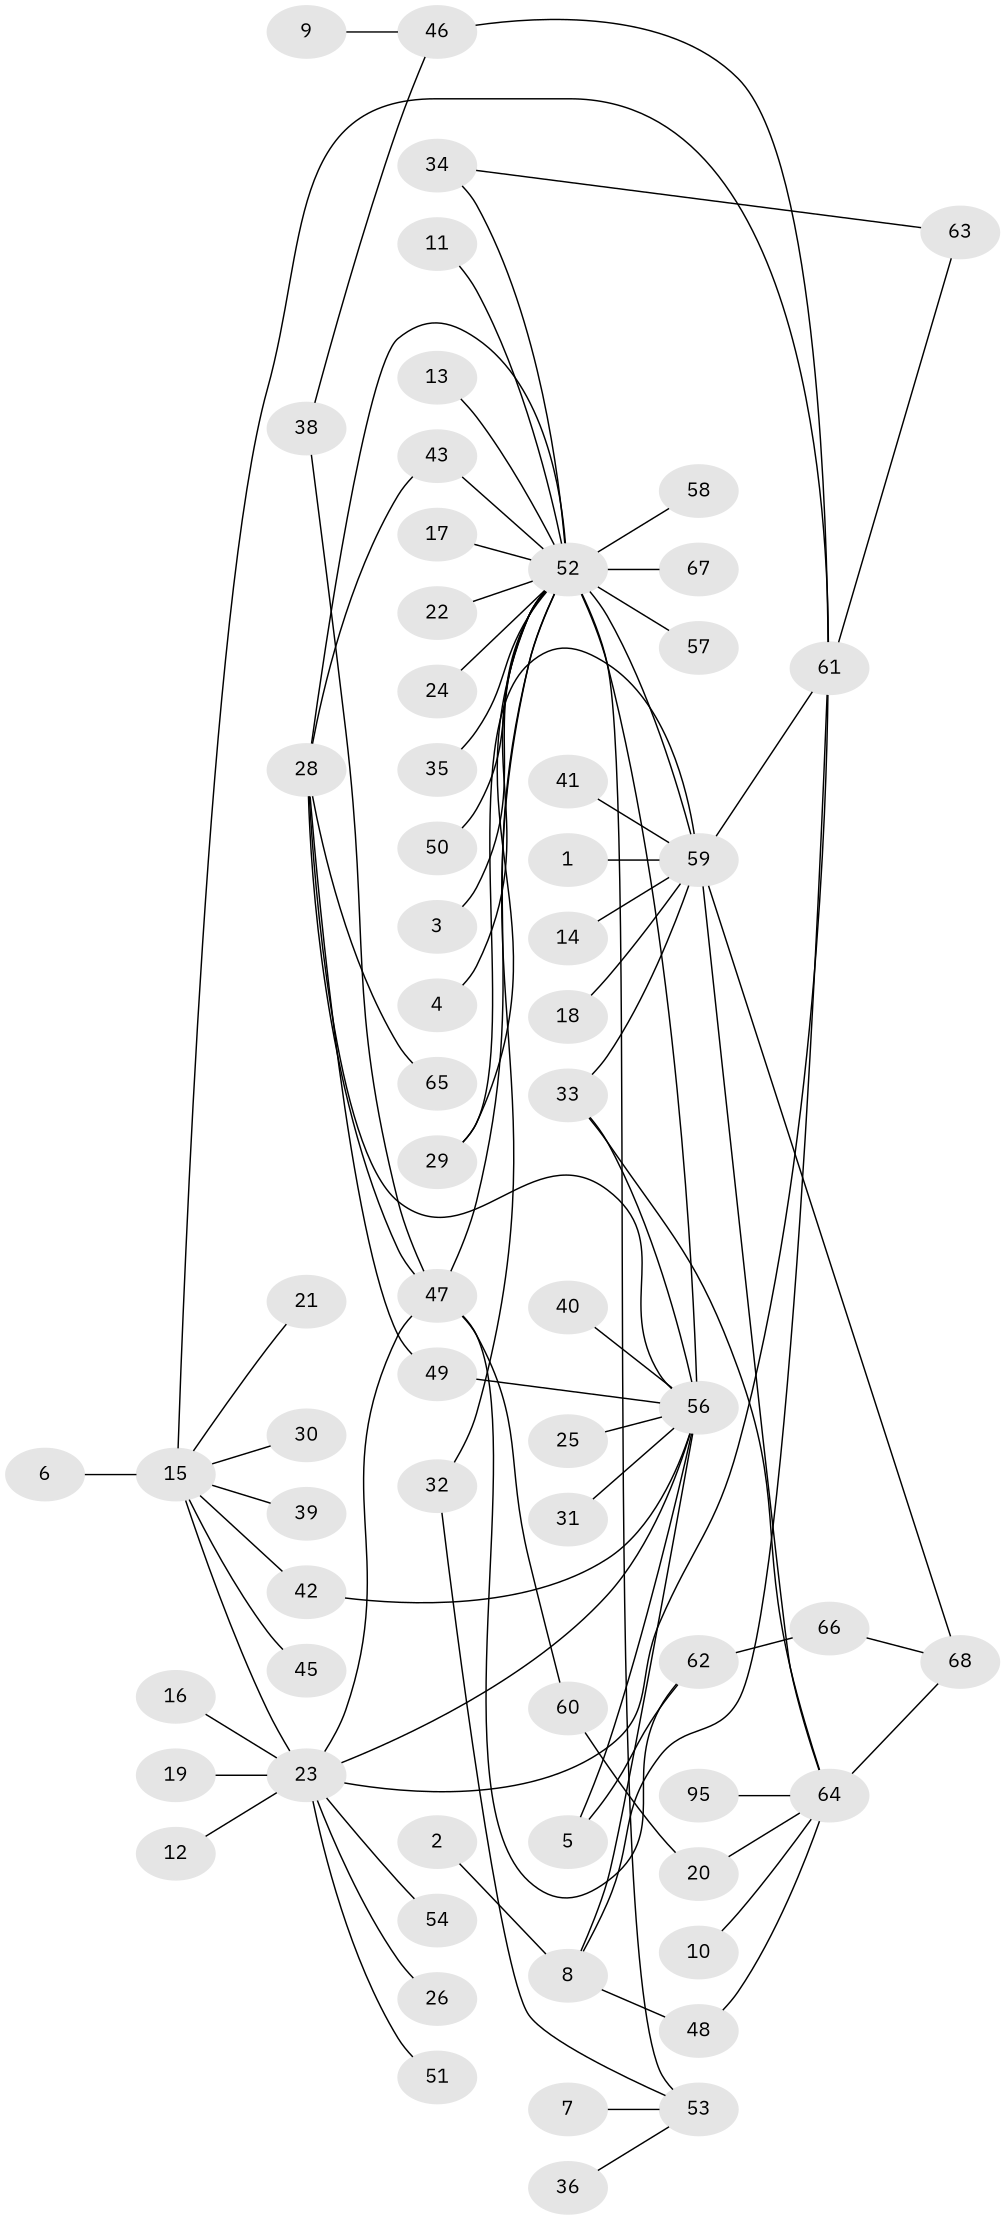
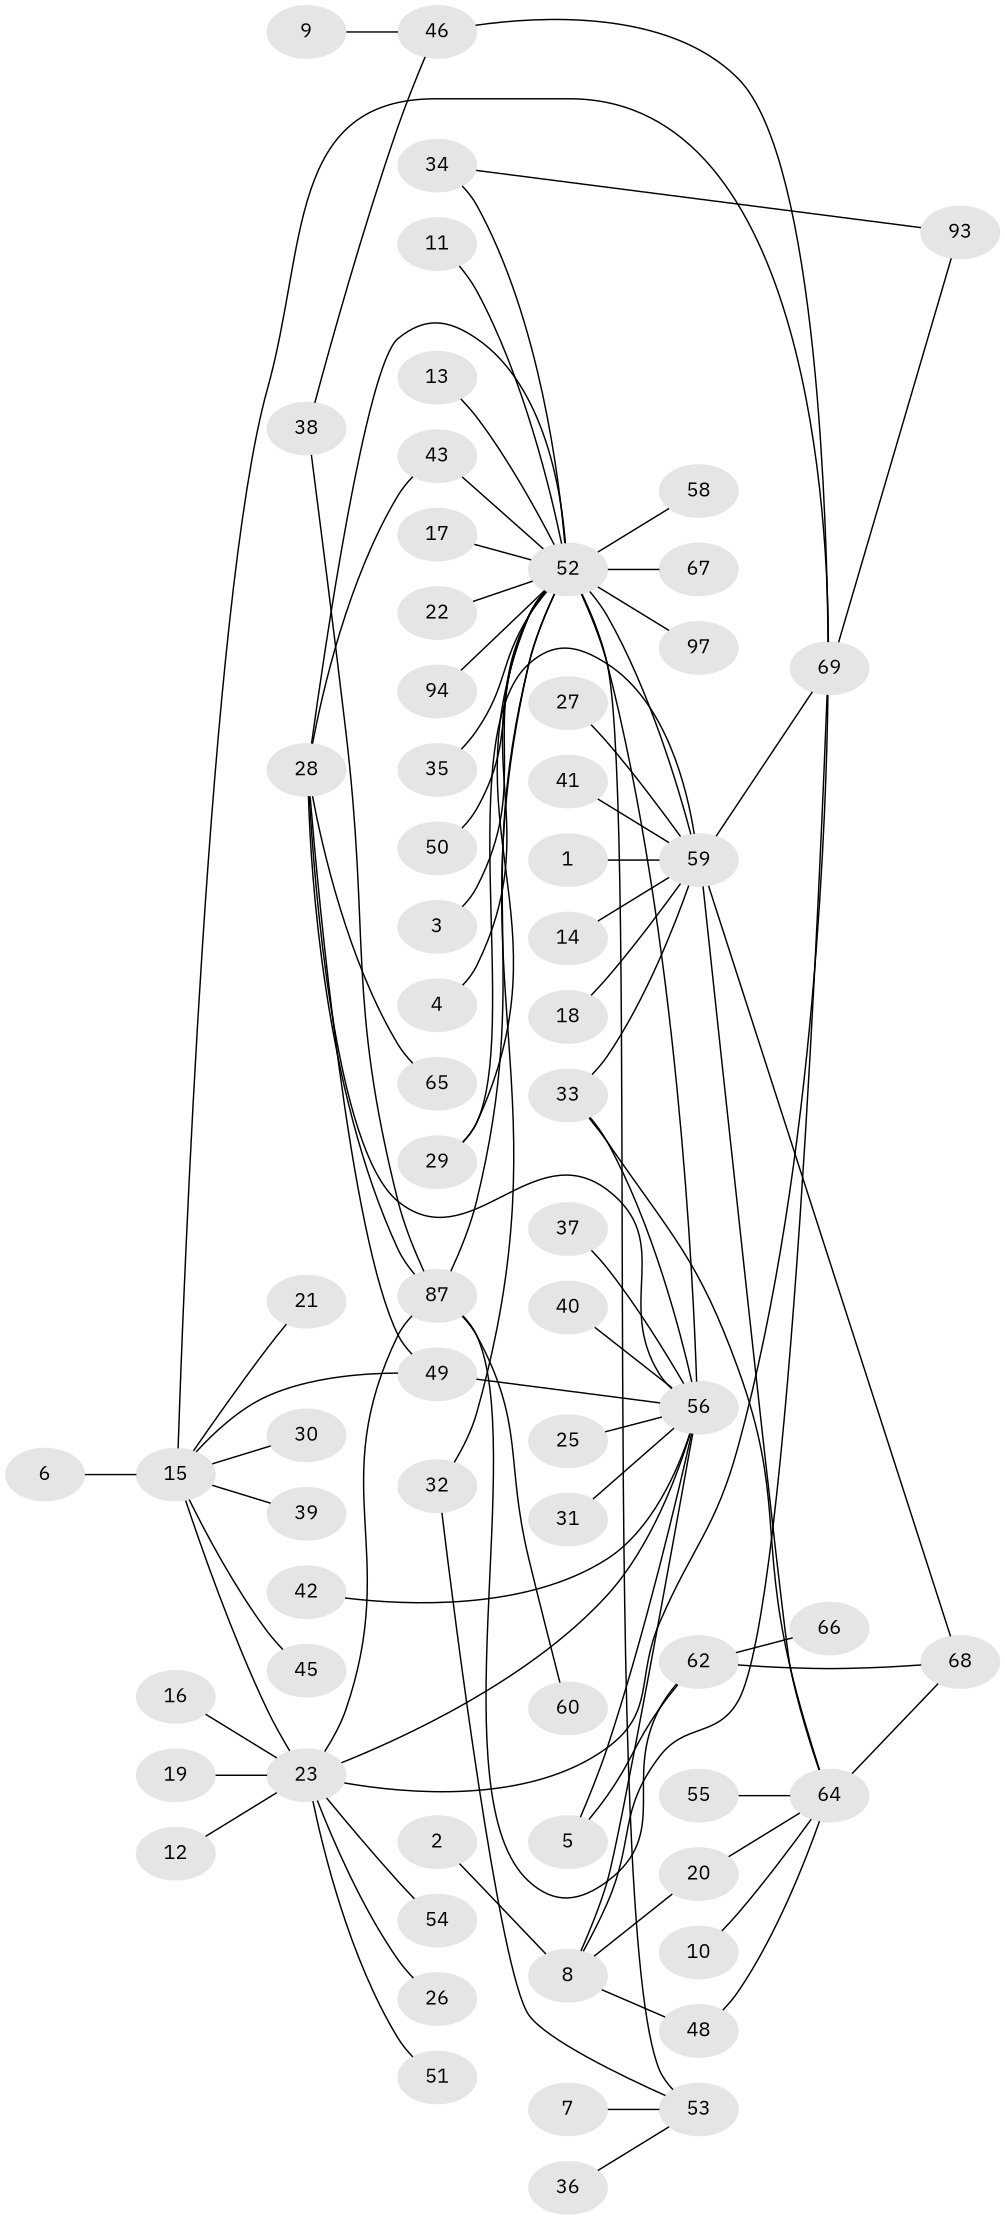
(960, 232) -> (960, 232)
(699, 648) -> (699, 648)
(830, 668) -> (830, 668)
(437, 692) -> (437, 692)
none -> (568, 703)
none -> (568, 1229)
(437, 1296) -> (437, 1296)
(241, 1533) -> (287, 1389)
(895, 1645) -> (830, 1669)
(611, 1770) -> (627, 1930)
(699, 1796) -> (699, 1796)
